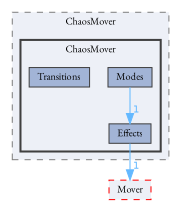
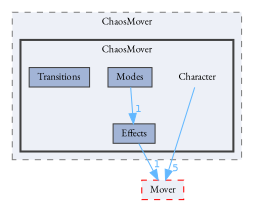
none -> (198, 77)
